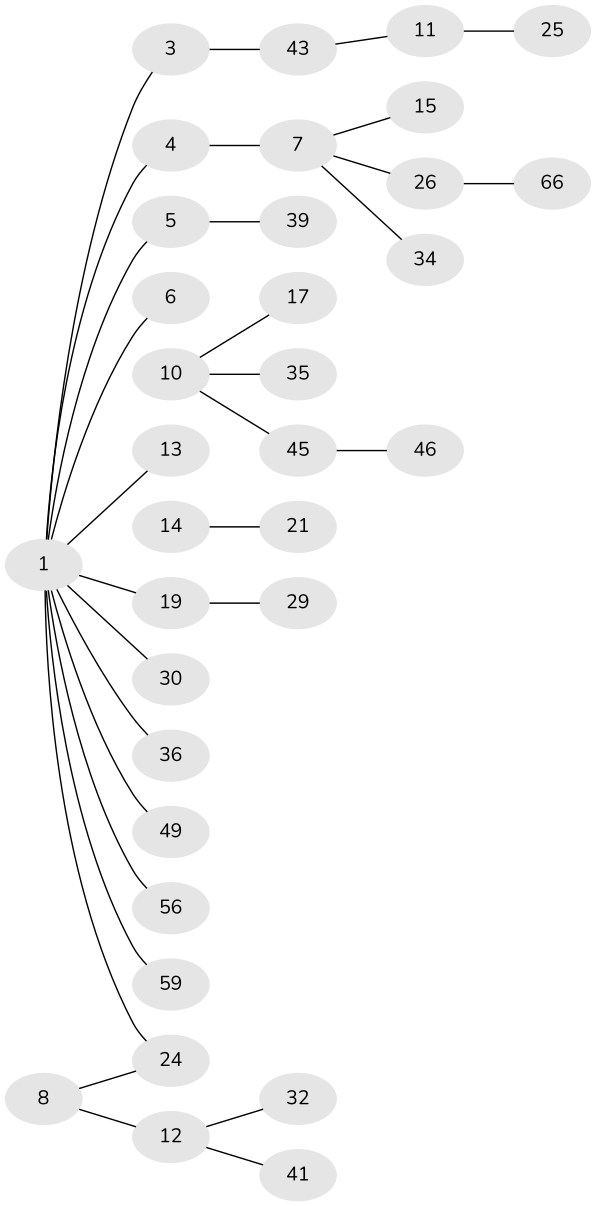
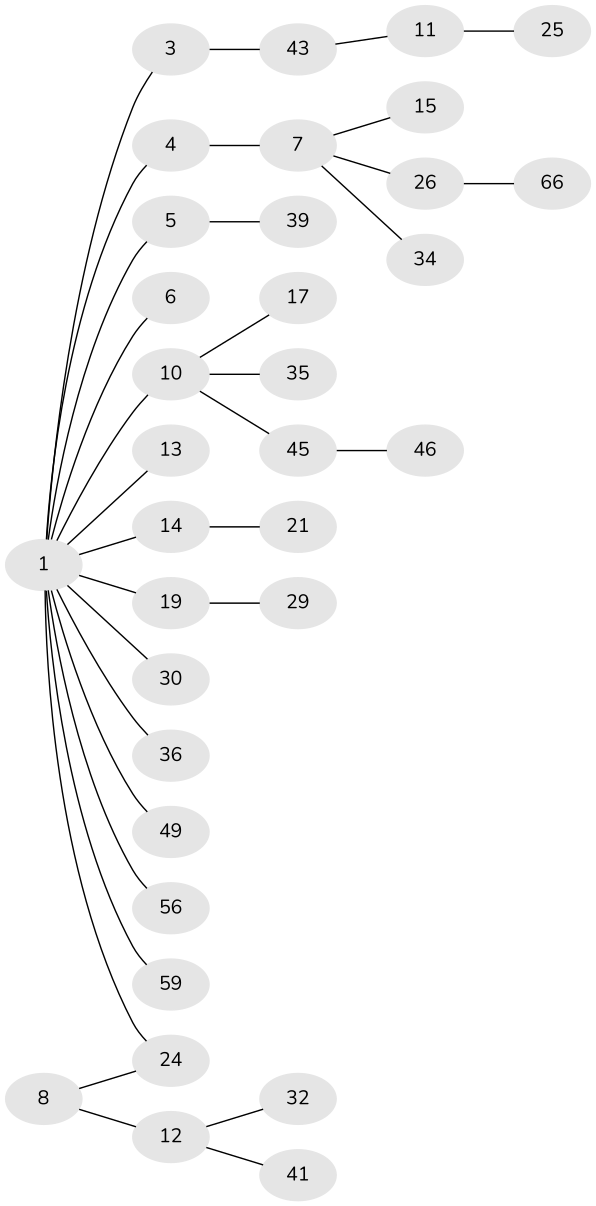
none -> (98, 465)
none -> (108, 546)
